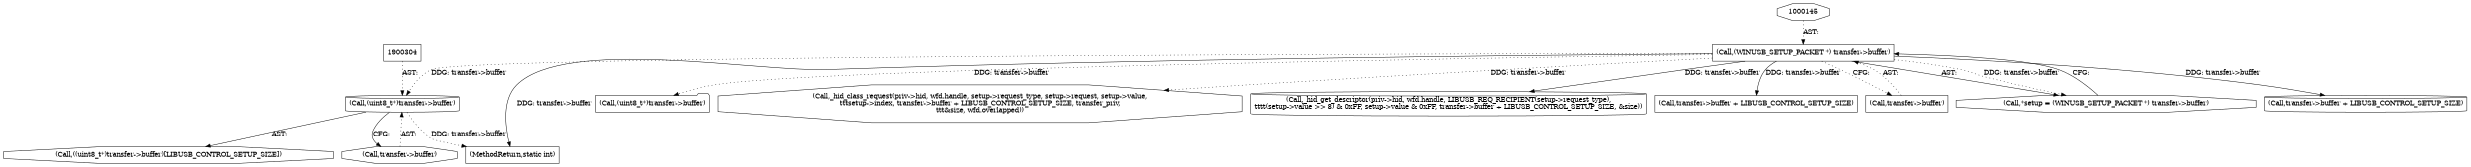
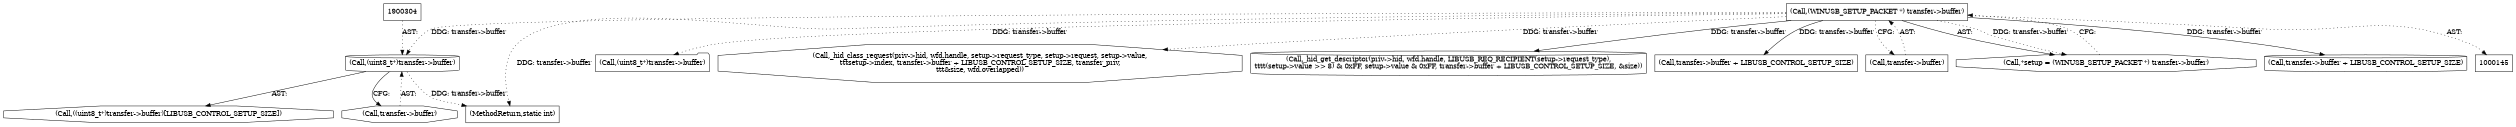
(1803, 12) -> (2494, 63)
(1803, 30) -> (2228, 27)
(1961, 56) -> (2064, 28)
(1082, 63) -> (1119, 22)
